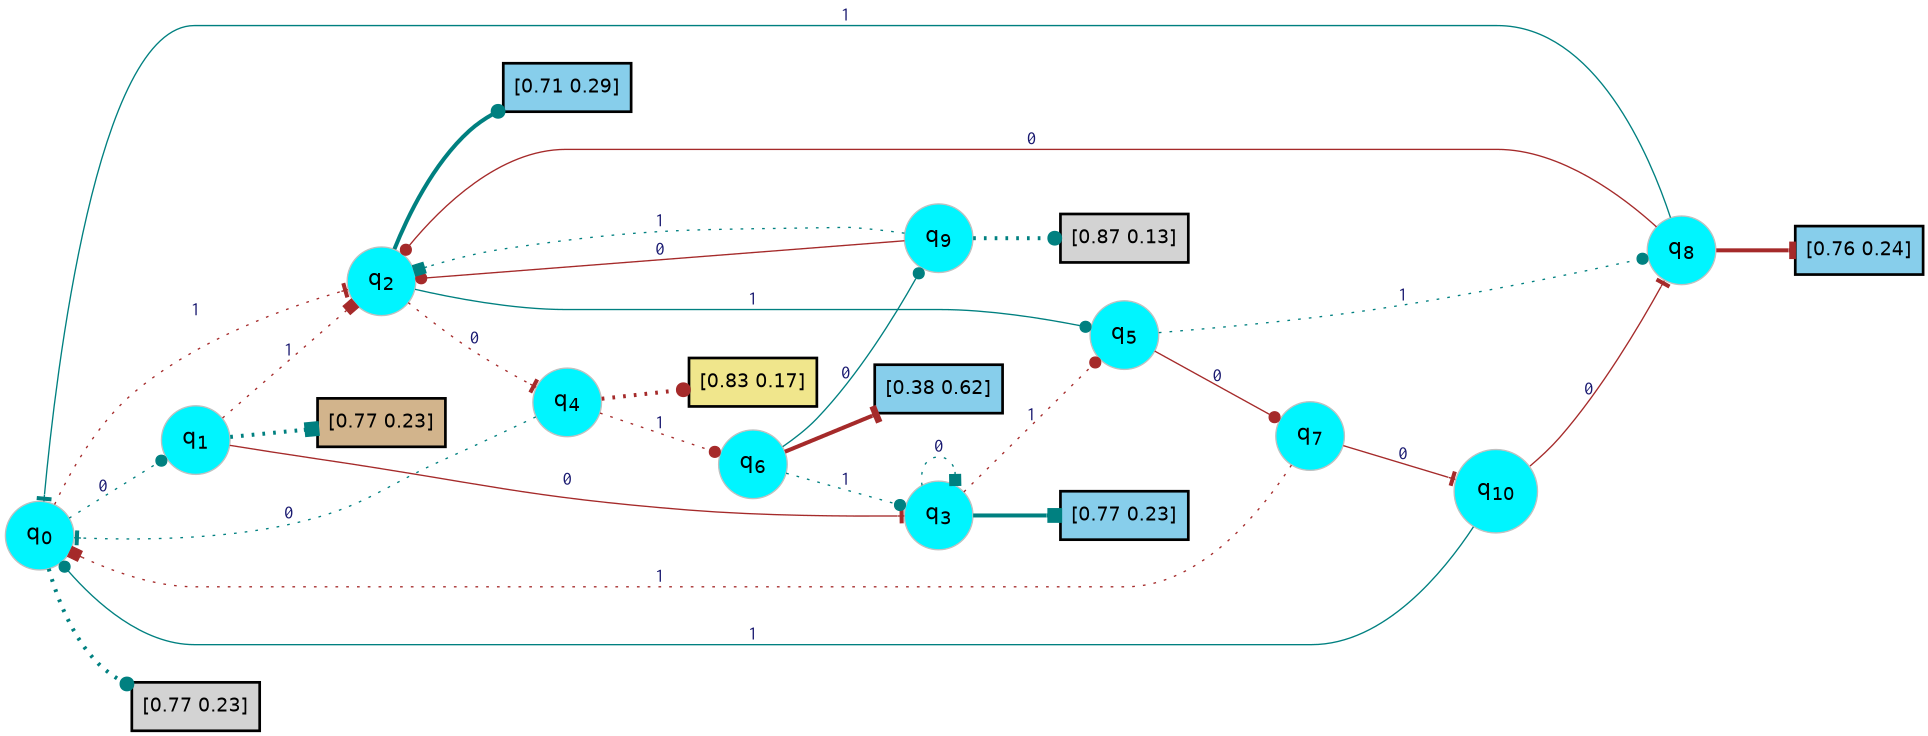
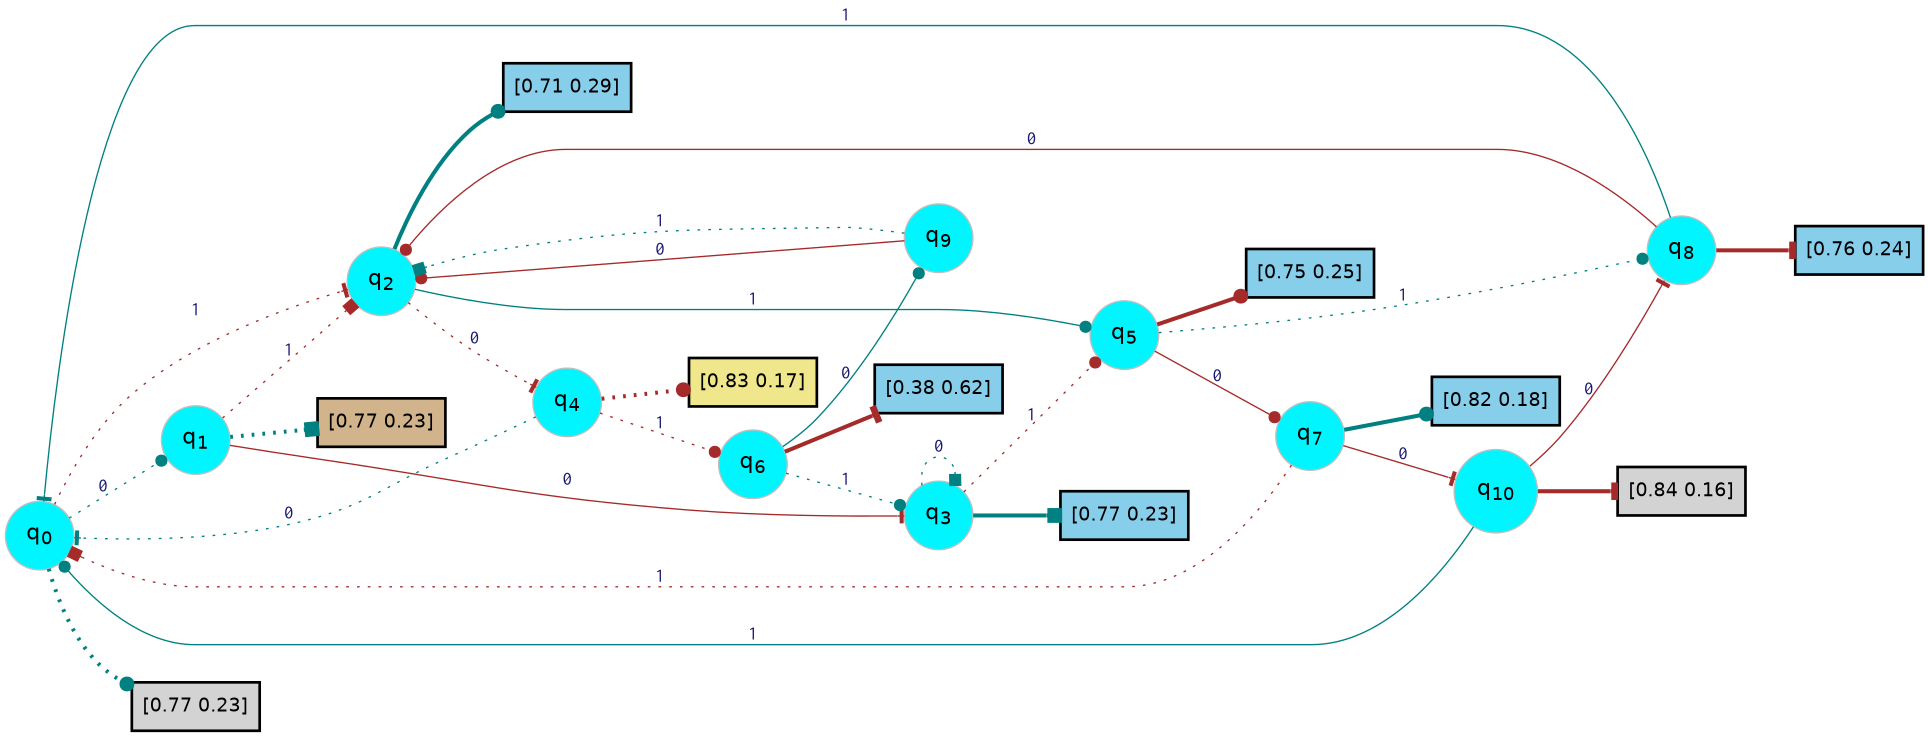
(1124, 238) -> none
none -> (1310, 273)
none -> (1496, 401)
none -> (1681, 491)
